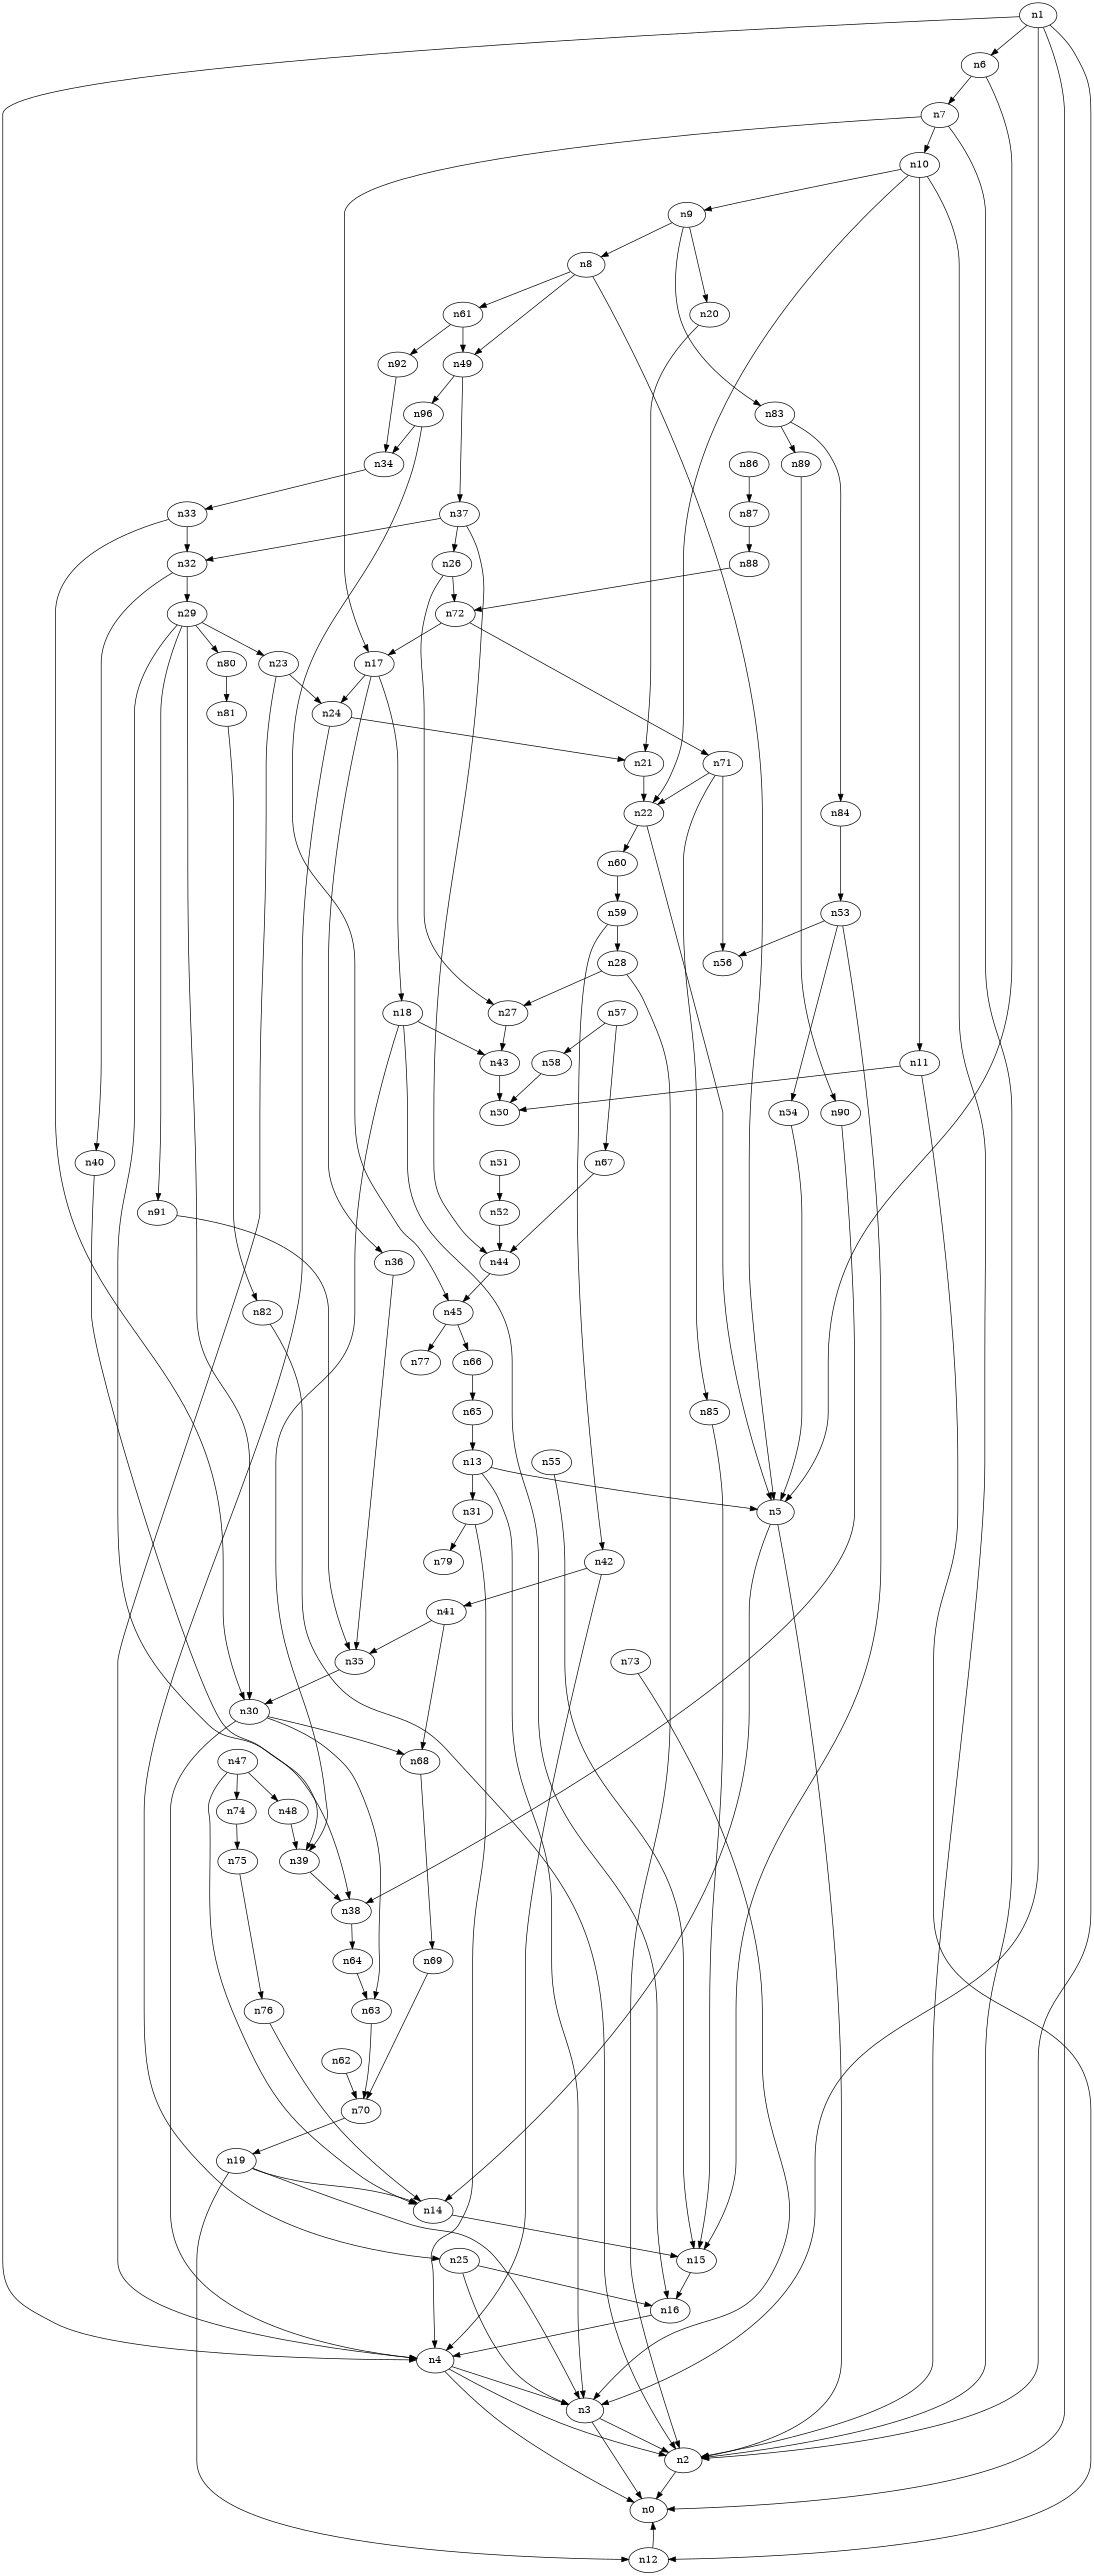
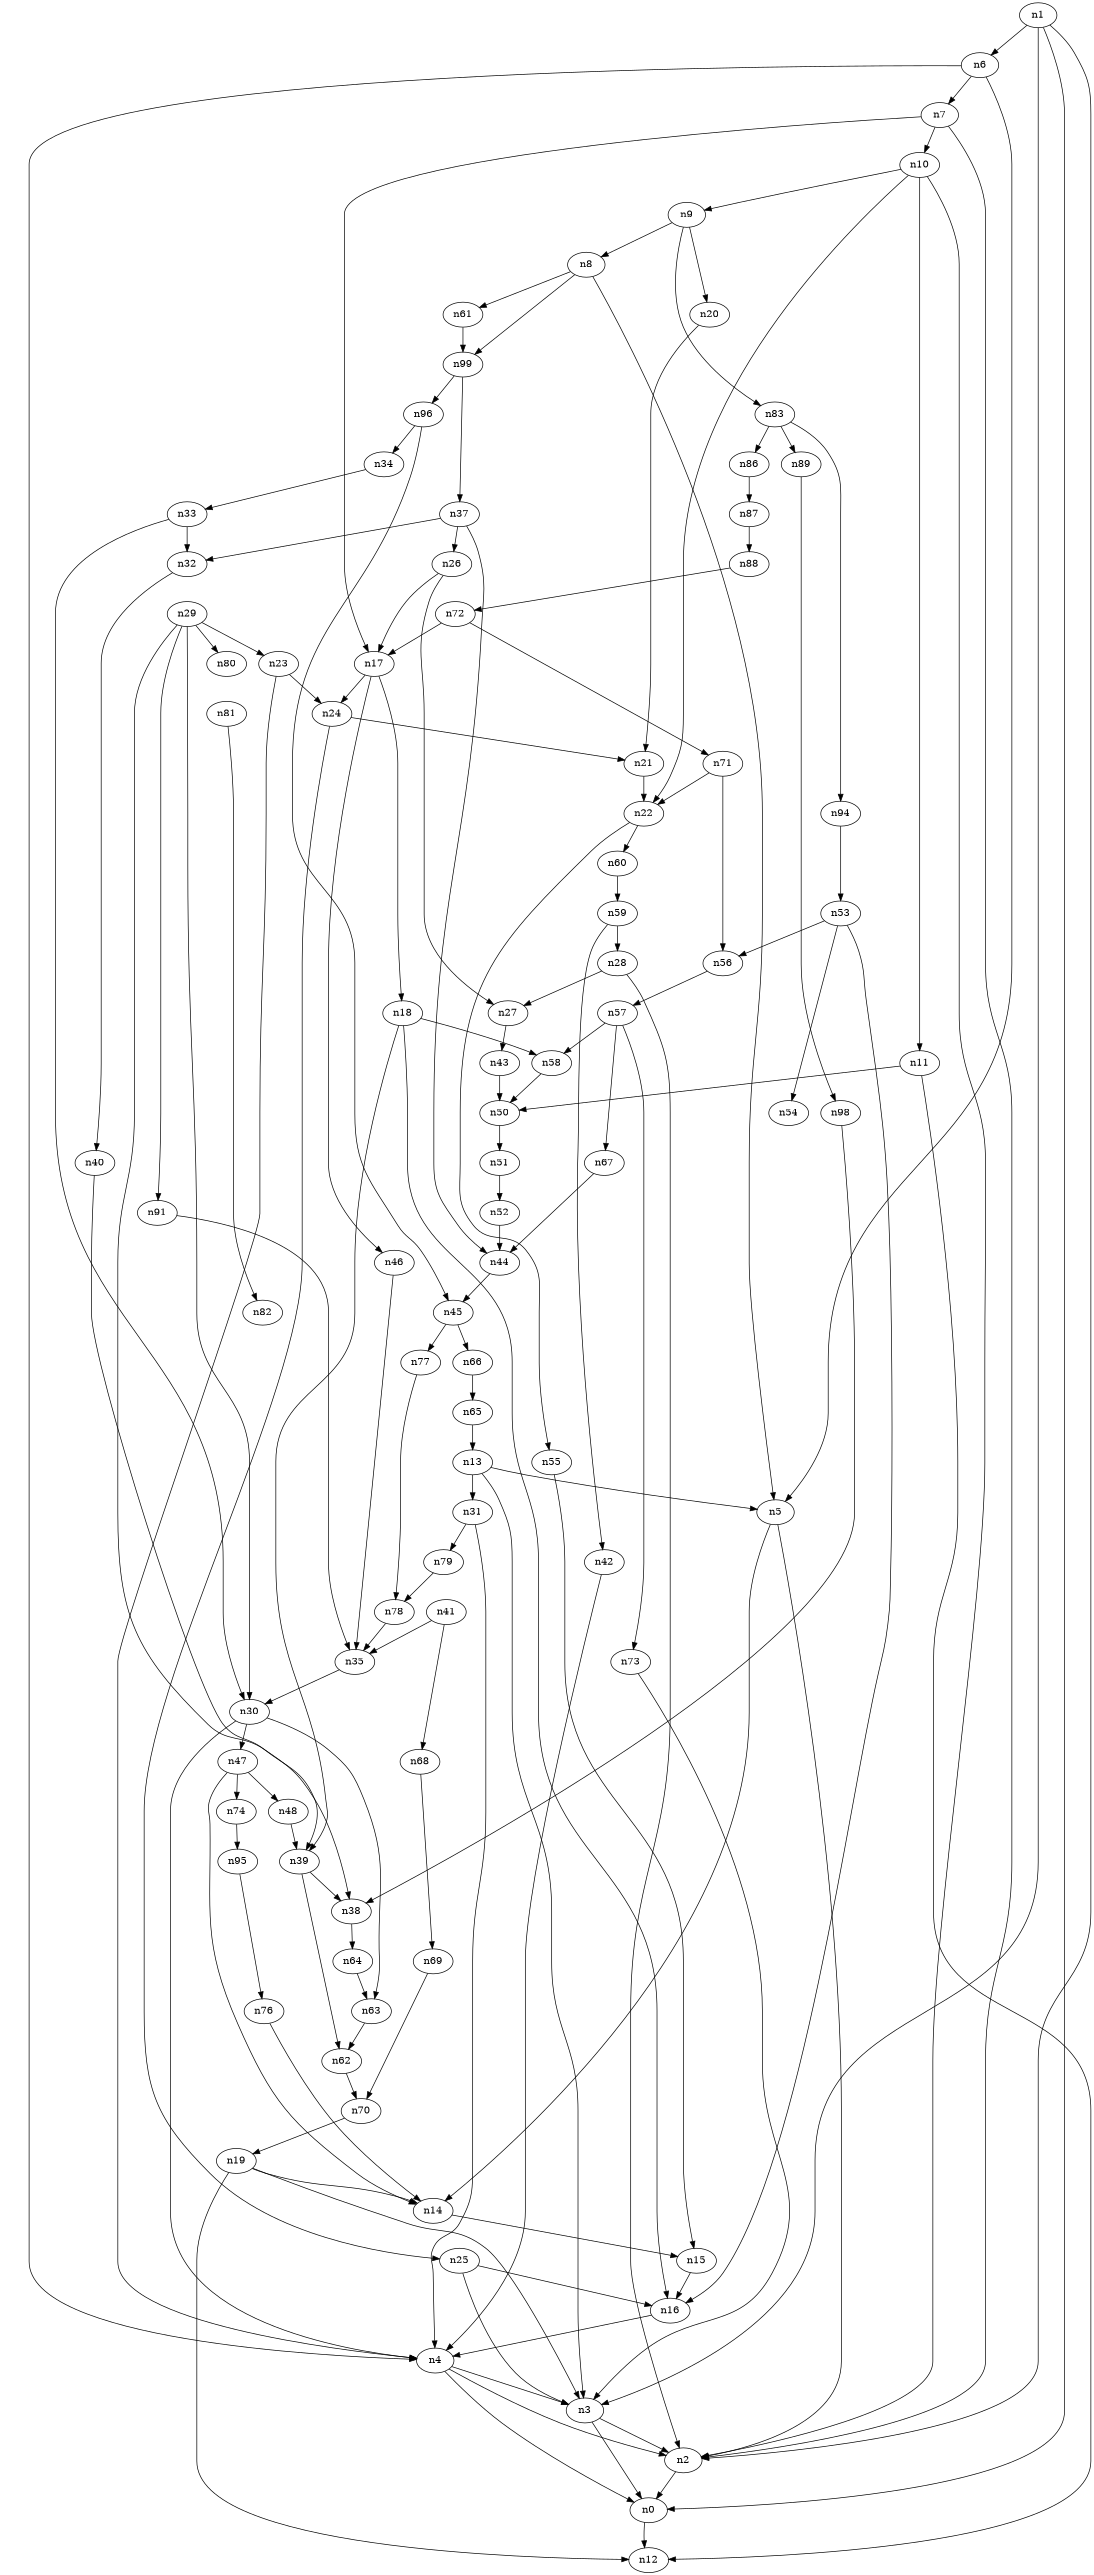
(398, 365) -> none
(463, 365) -> (463, 365)
none -> (764, 436)
(187, 586) -> none
(453, 586) -> (404, 605)
(227, 686) -> none
(841, 814) -> (841, 814)
(3, 898) -> (29, 942)
none -> (673, 987)
(448, 1037) -> (476, 1034)
(841, 1113) -> (841, 1113)
none -> (500, 1135)
(723, 1157) -> (460, 1123)
(394, 1263) -> (394, 1263)
(802, 1310) -> none
none -> (644, 1333)
(710, 1412) -> none
(529, 1586) -> none
(878, 1601) -> (887, 1629)
none -> (394, 1612)
(333, 1733) -> (244, 1733)
(531, 1844) -> none
(238, 1862) -> (238, 1862)
none -> (320, 1958)
(370, 2058) -> (358, 2033)
(653, 2539) -> (644, 2532)
